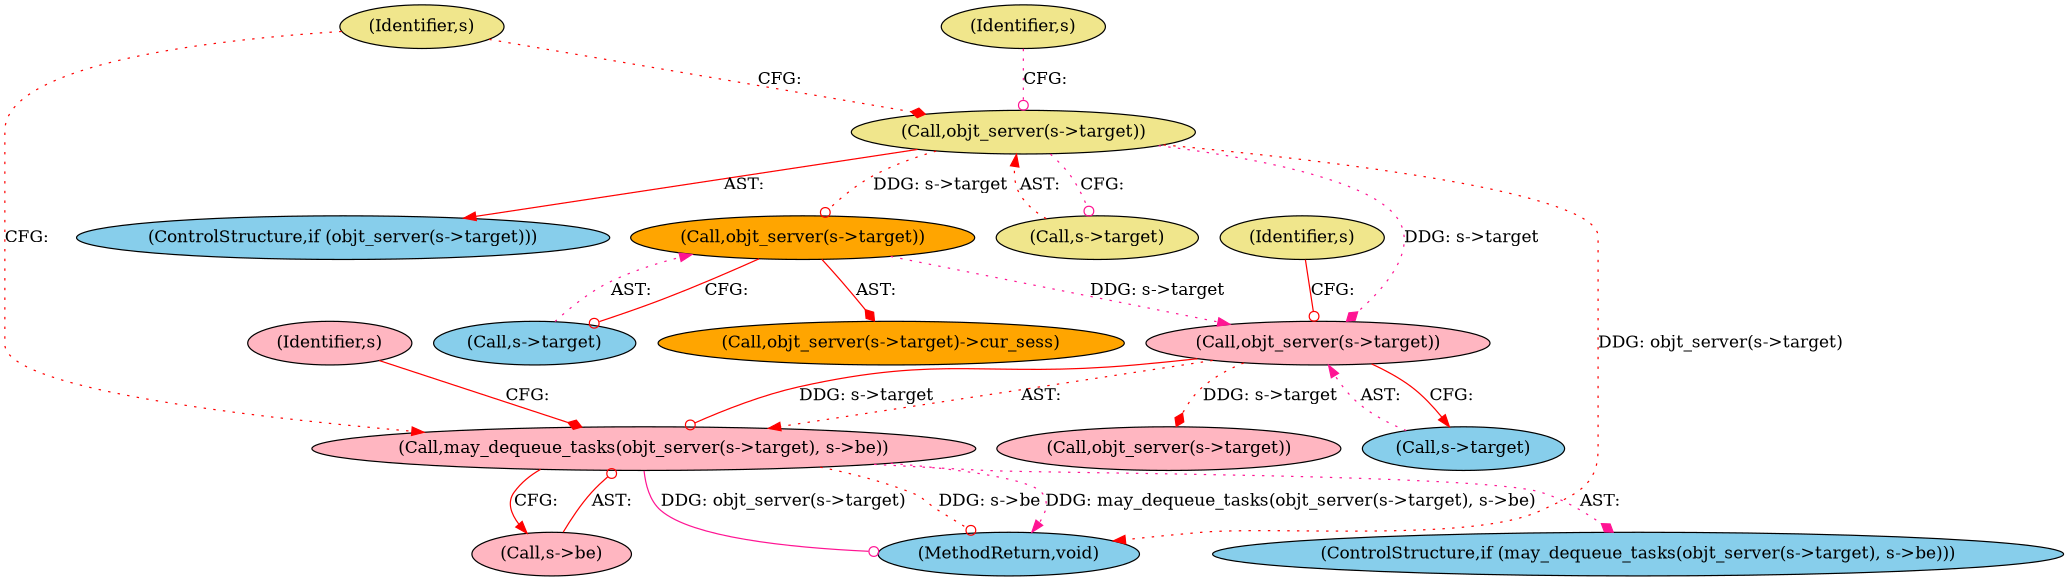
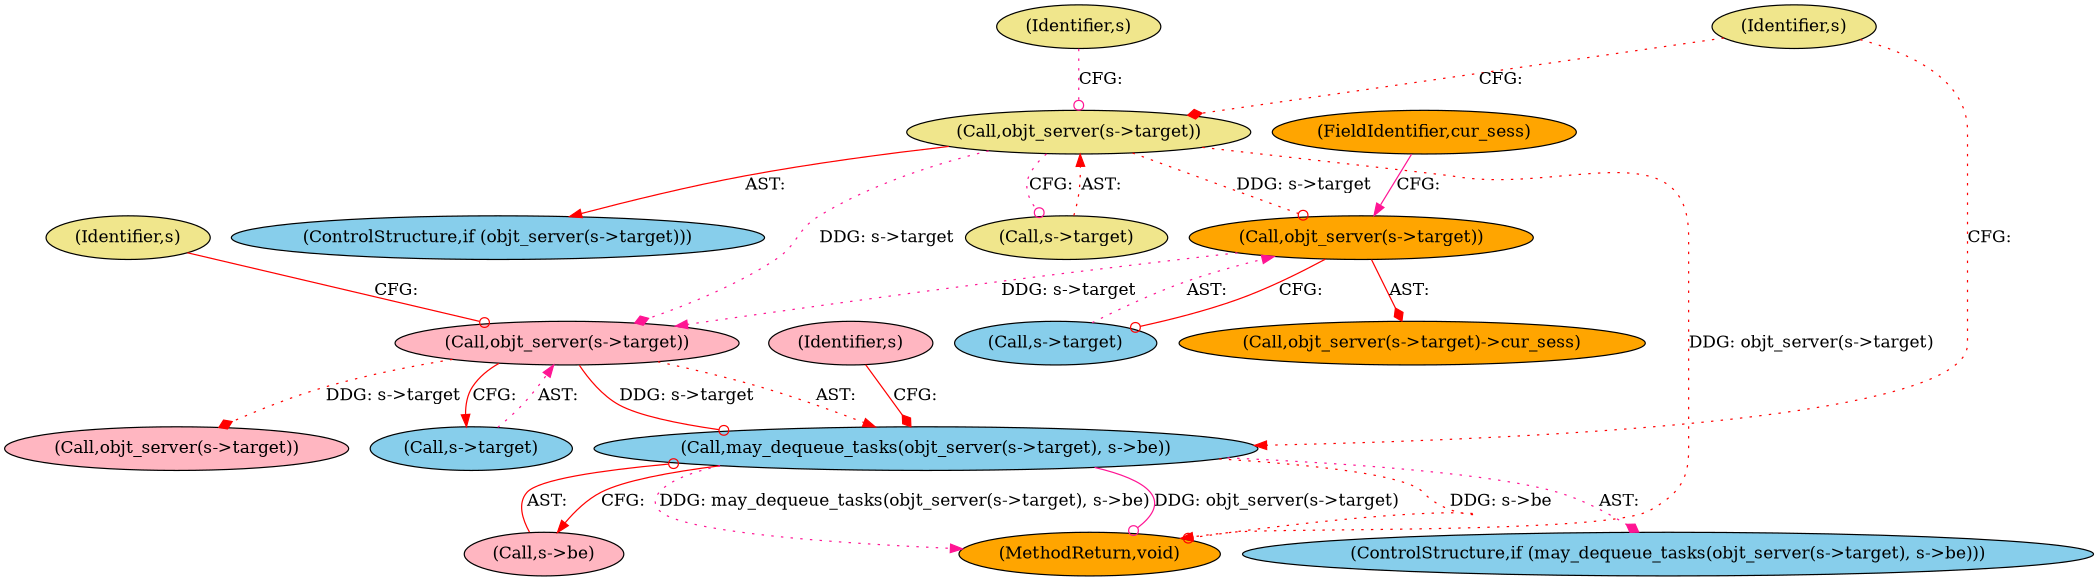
none -> (1424, 132)
(644, 449) -> (926, 449)
(1009, 554) -> (1090, 554)
